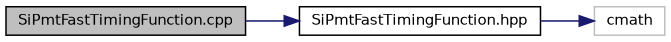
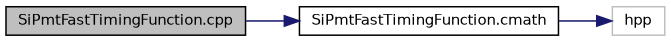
(420, 21) -> (429, 21)
(630, 21) -> (639, 21)
